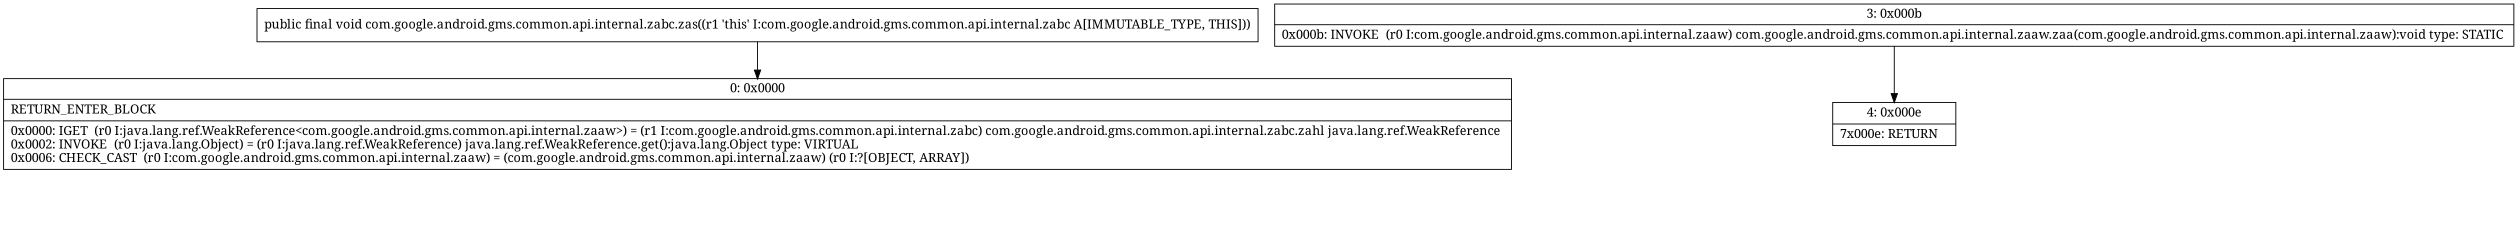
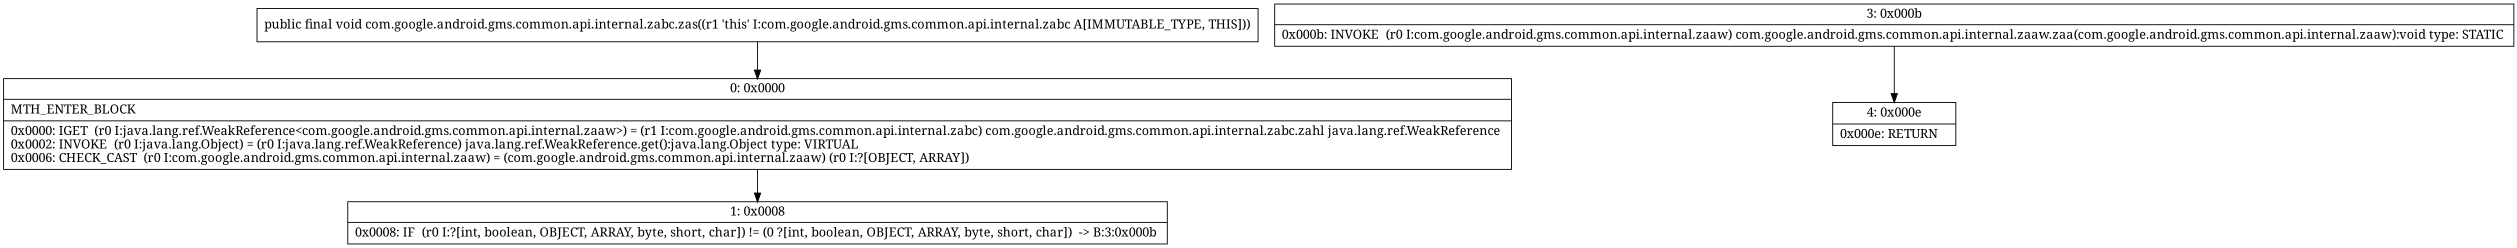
(84, 110) -> (73, 110)
(1894, 134) -> (1894, 134)
none -> (758, 223)
